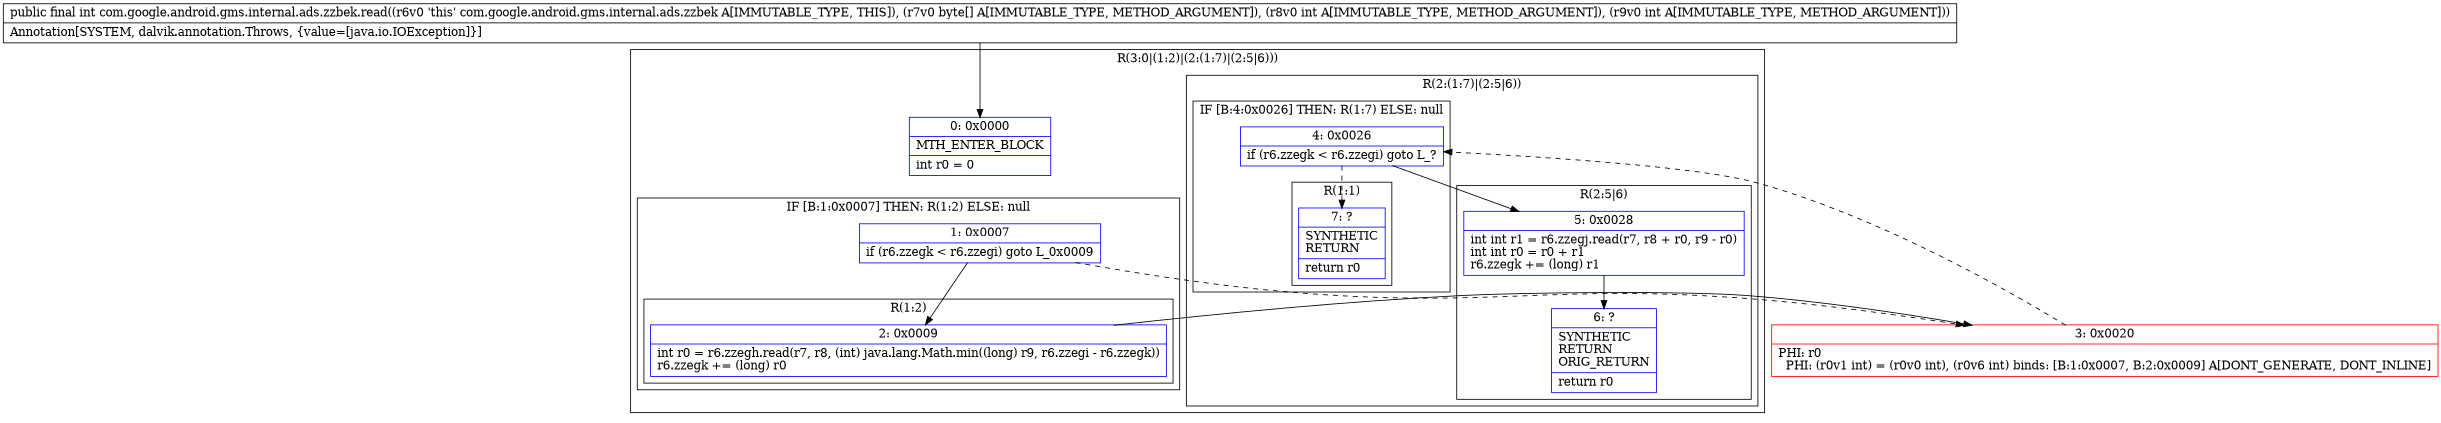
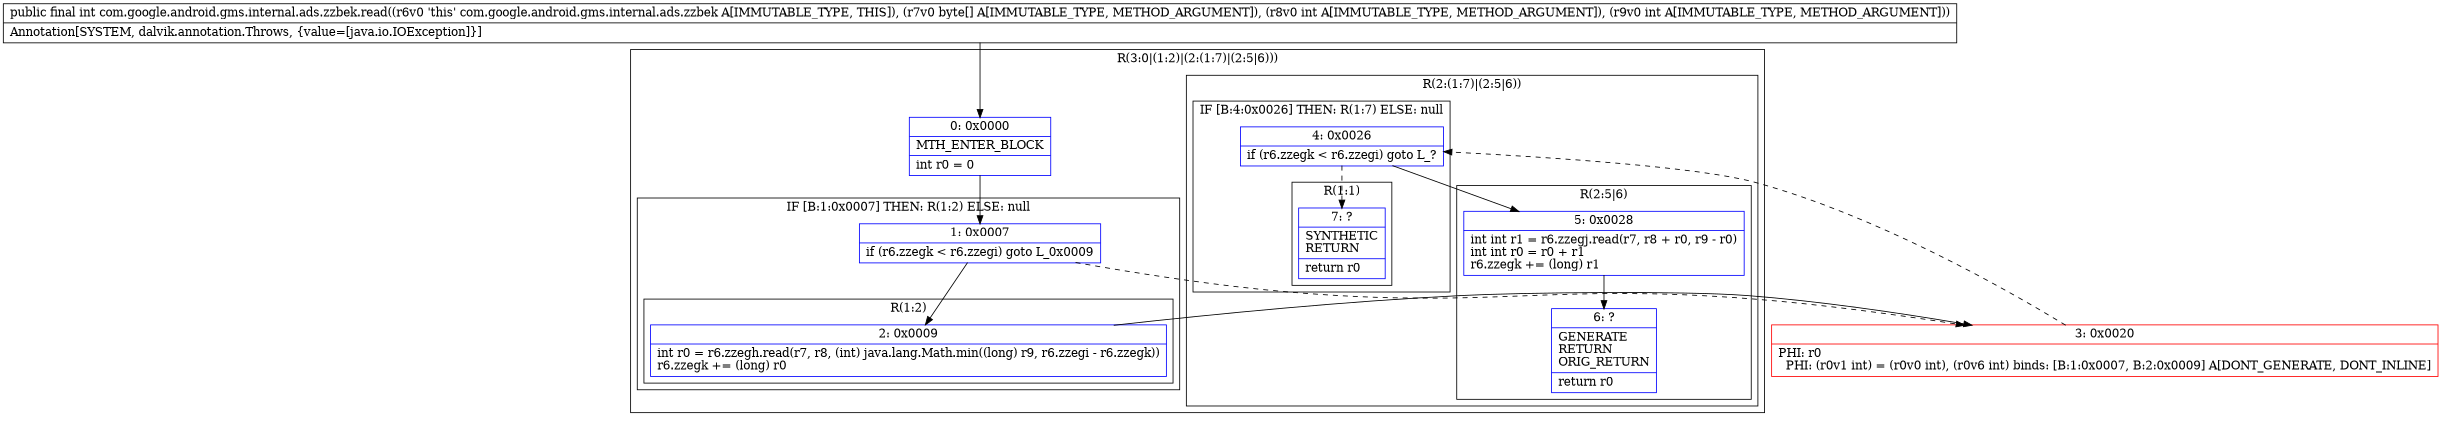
none -> (980, 192)
(1595, 337) -> (1593, 337)
